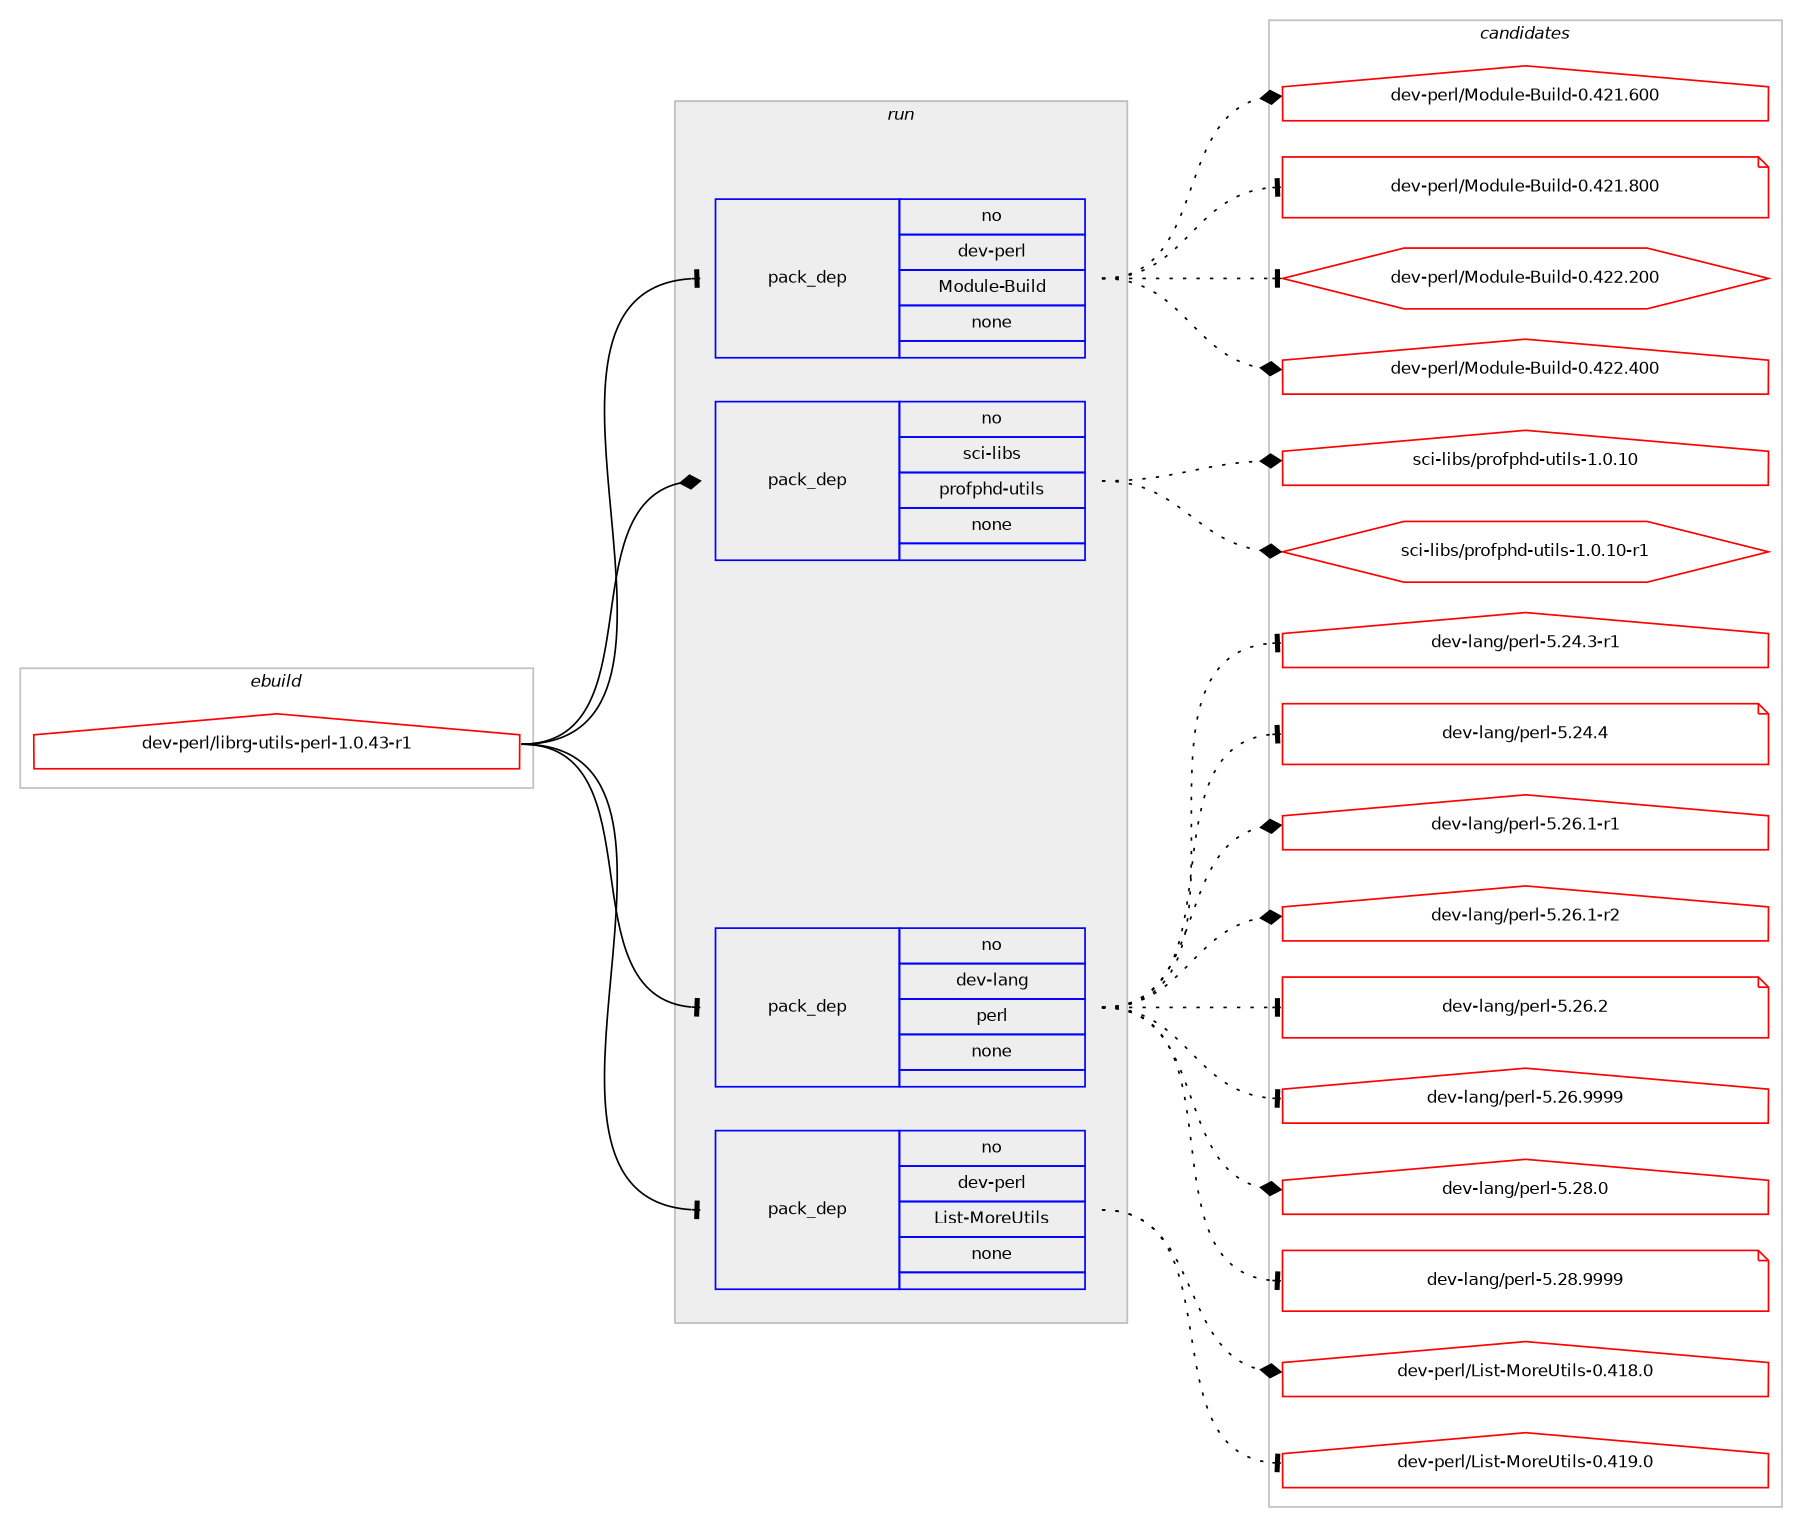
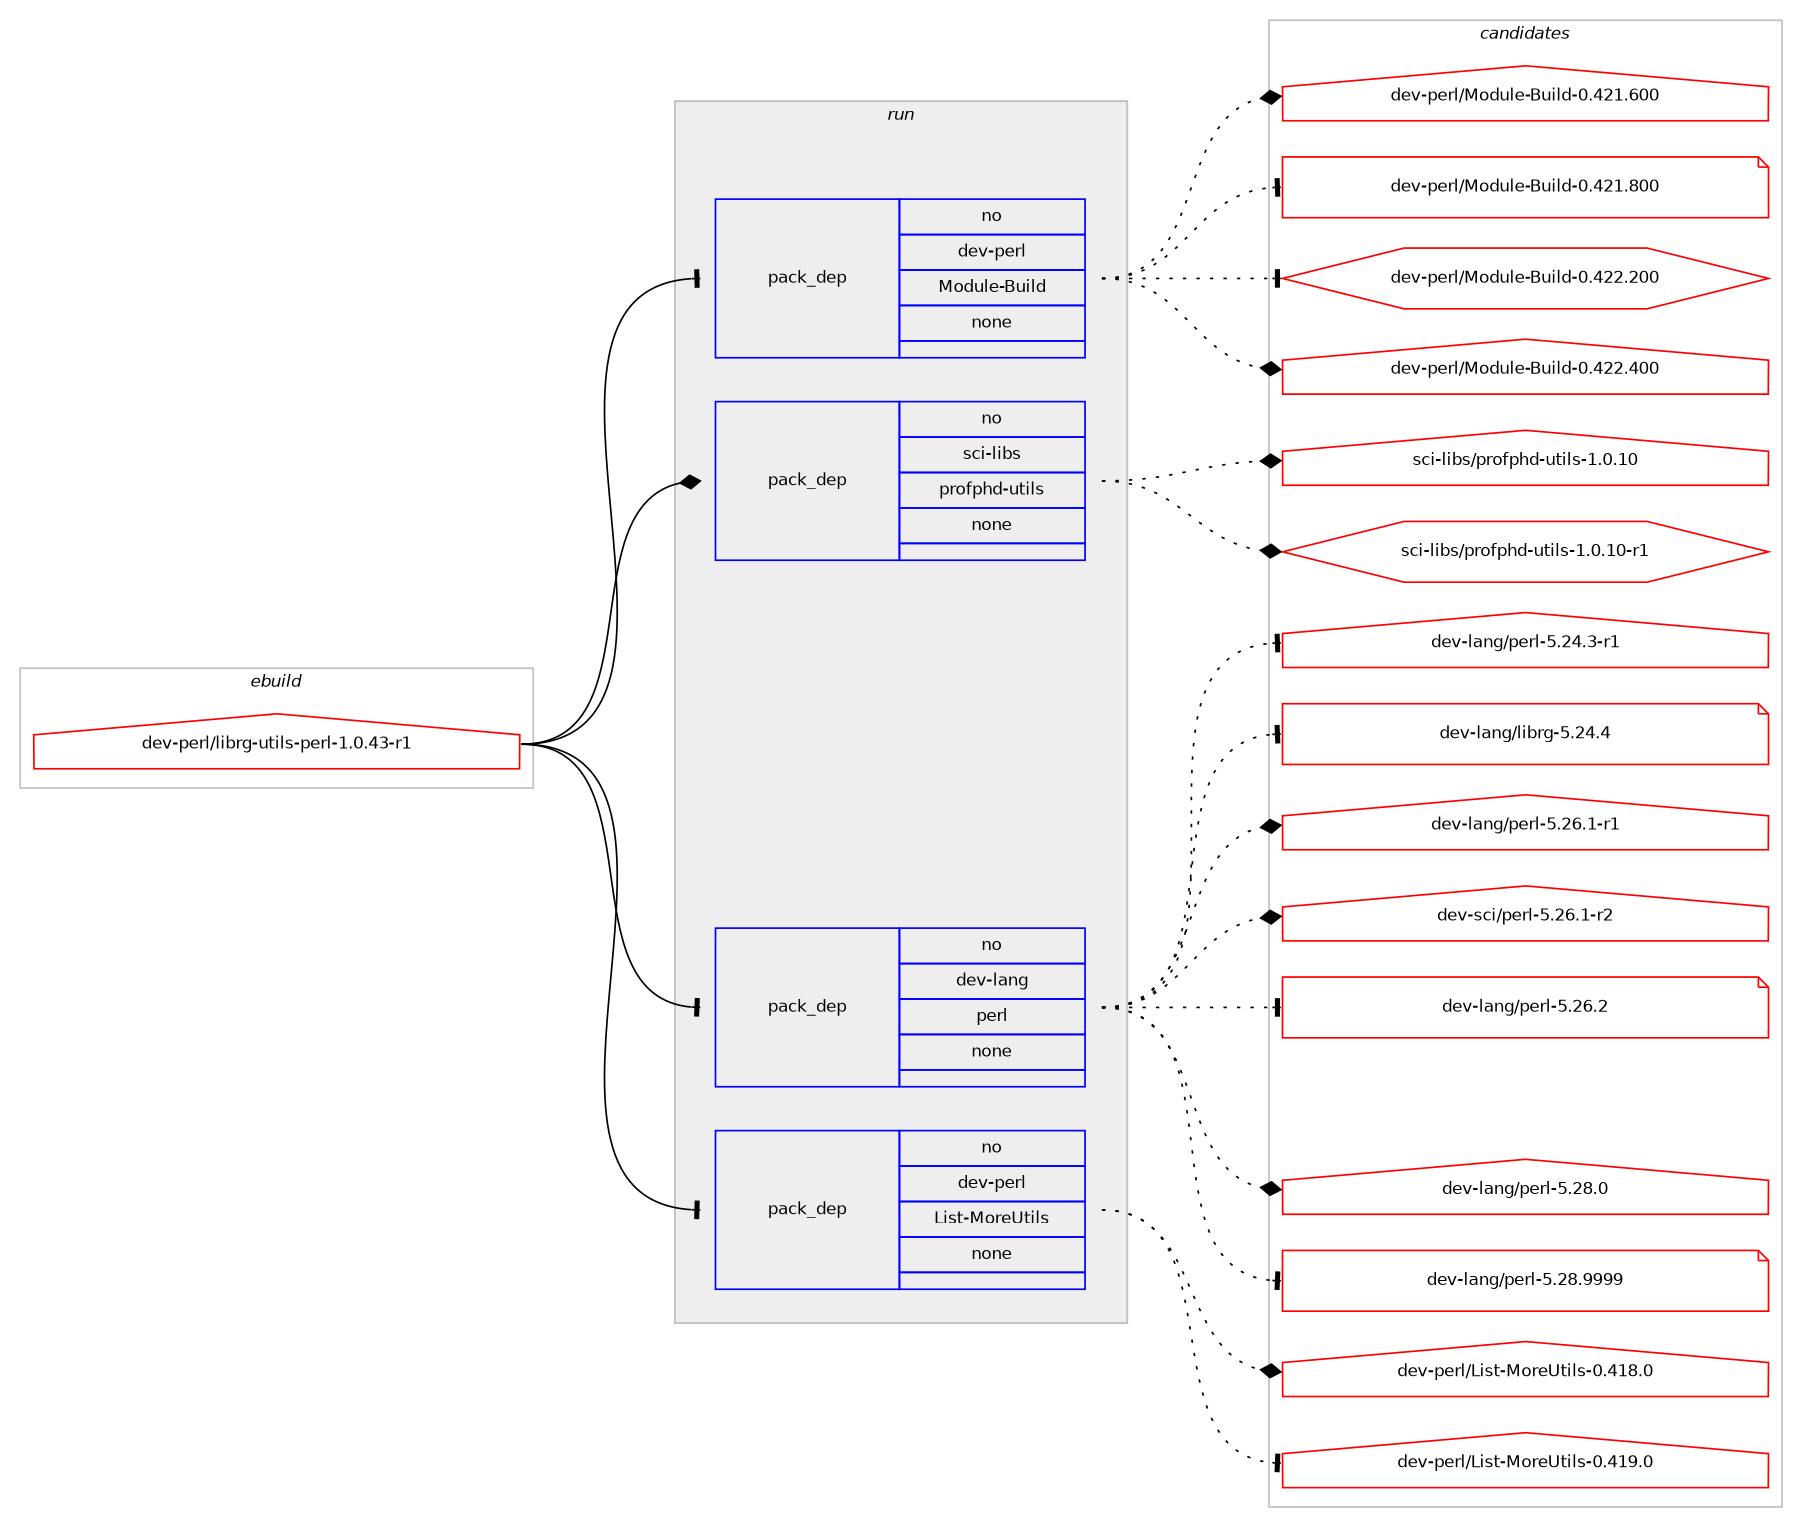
(1526, 734) -> (1526, 734)
(1526, 916) -> (1526, 916)
(1526, 1099) -> none
